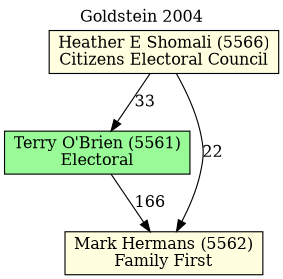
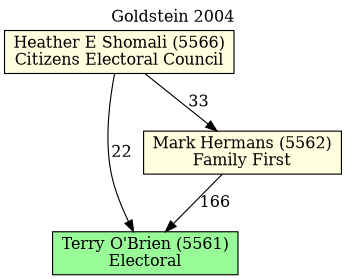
(145, 102) -> (122, 153)
(213, 153) -> (199, 102)
(127, 198) -> (198, 199)
